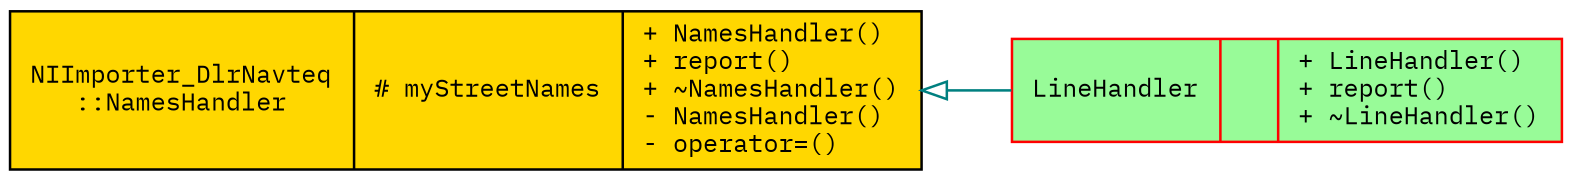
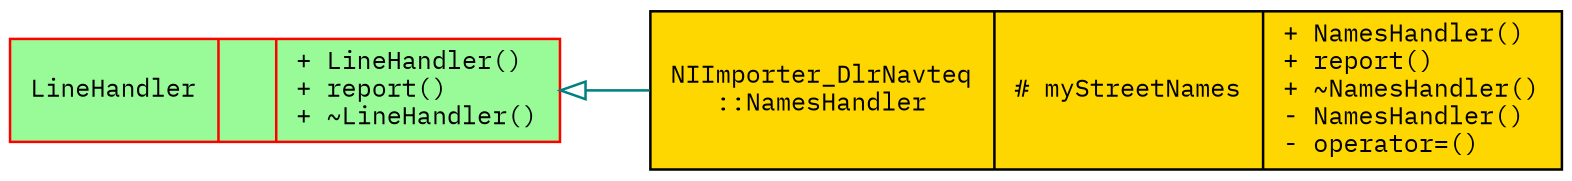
(979, 90) -> (618, 90)
